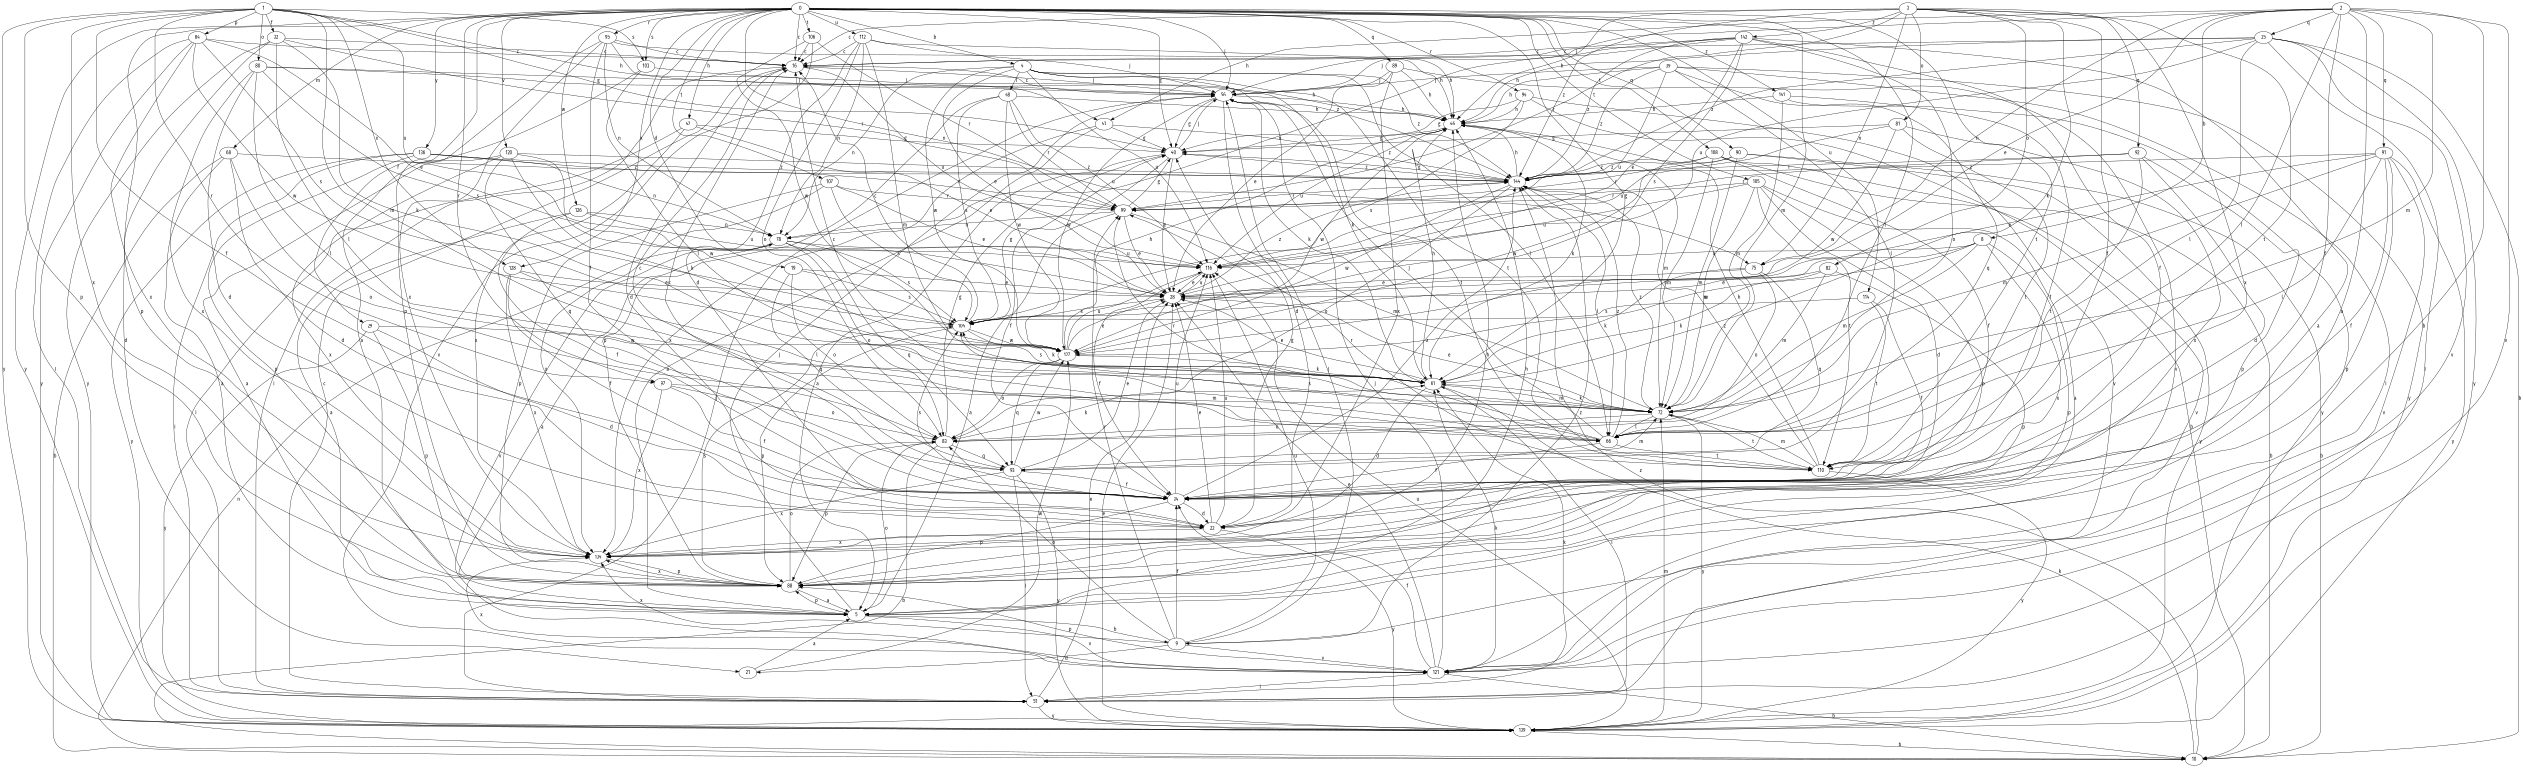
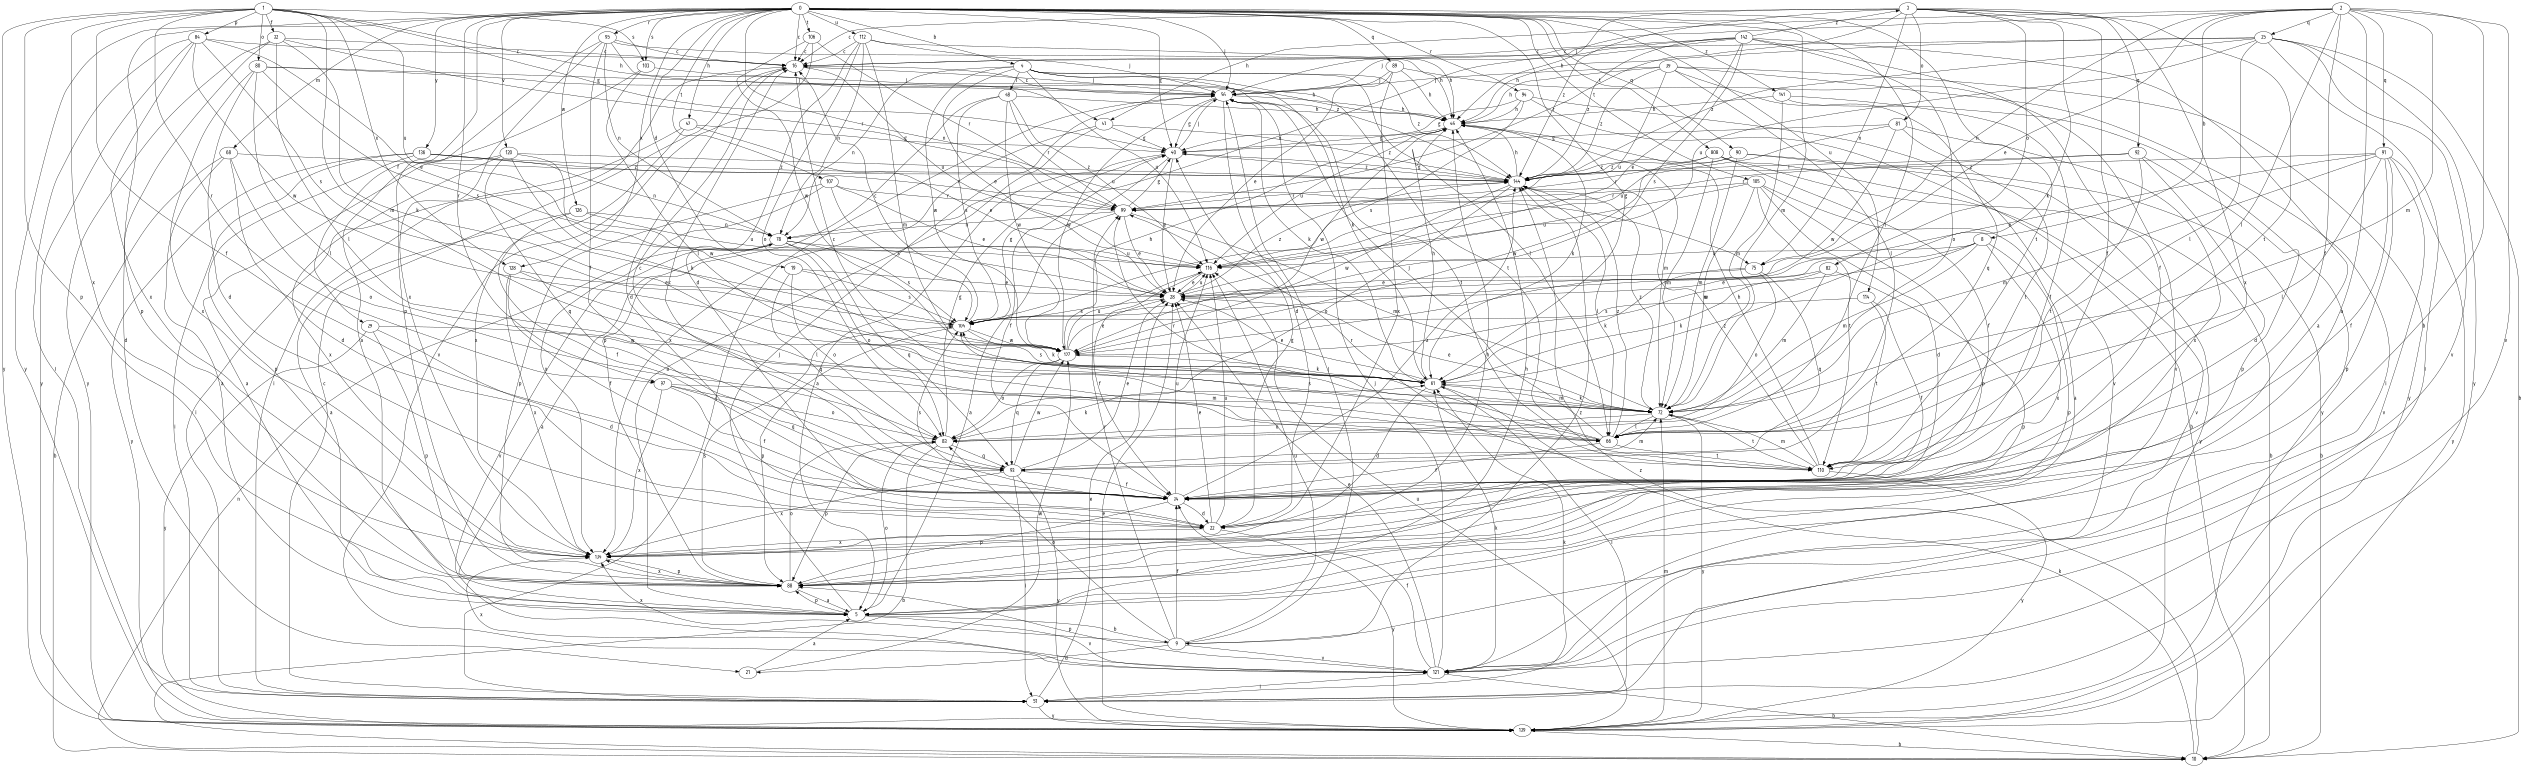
(1829, 30) -> (1824, 23)
(1714, 153) -> (1714, 153)
none -> (831, 447)
